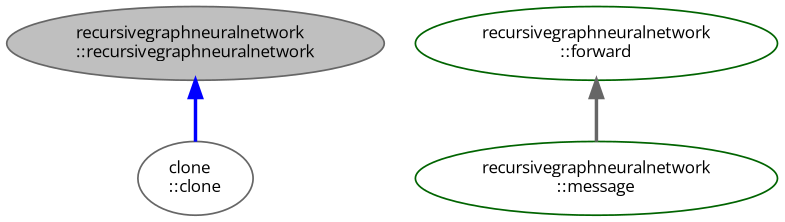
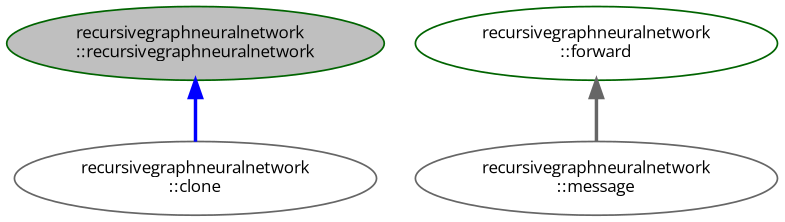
(195, 43) -> (195, 43)
(195, 178) -> (195, 178)
(596, 178) -> (596, 178)
